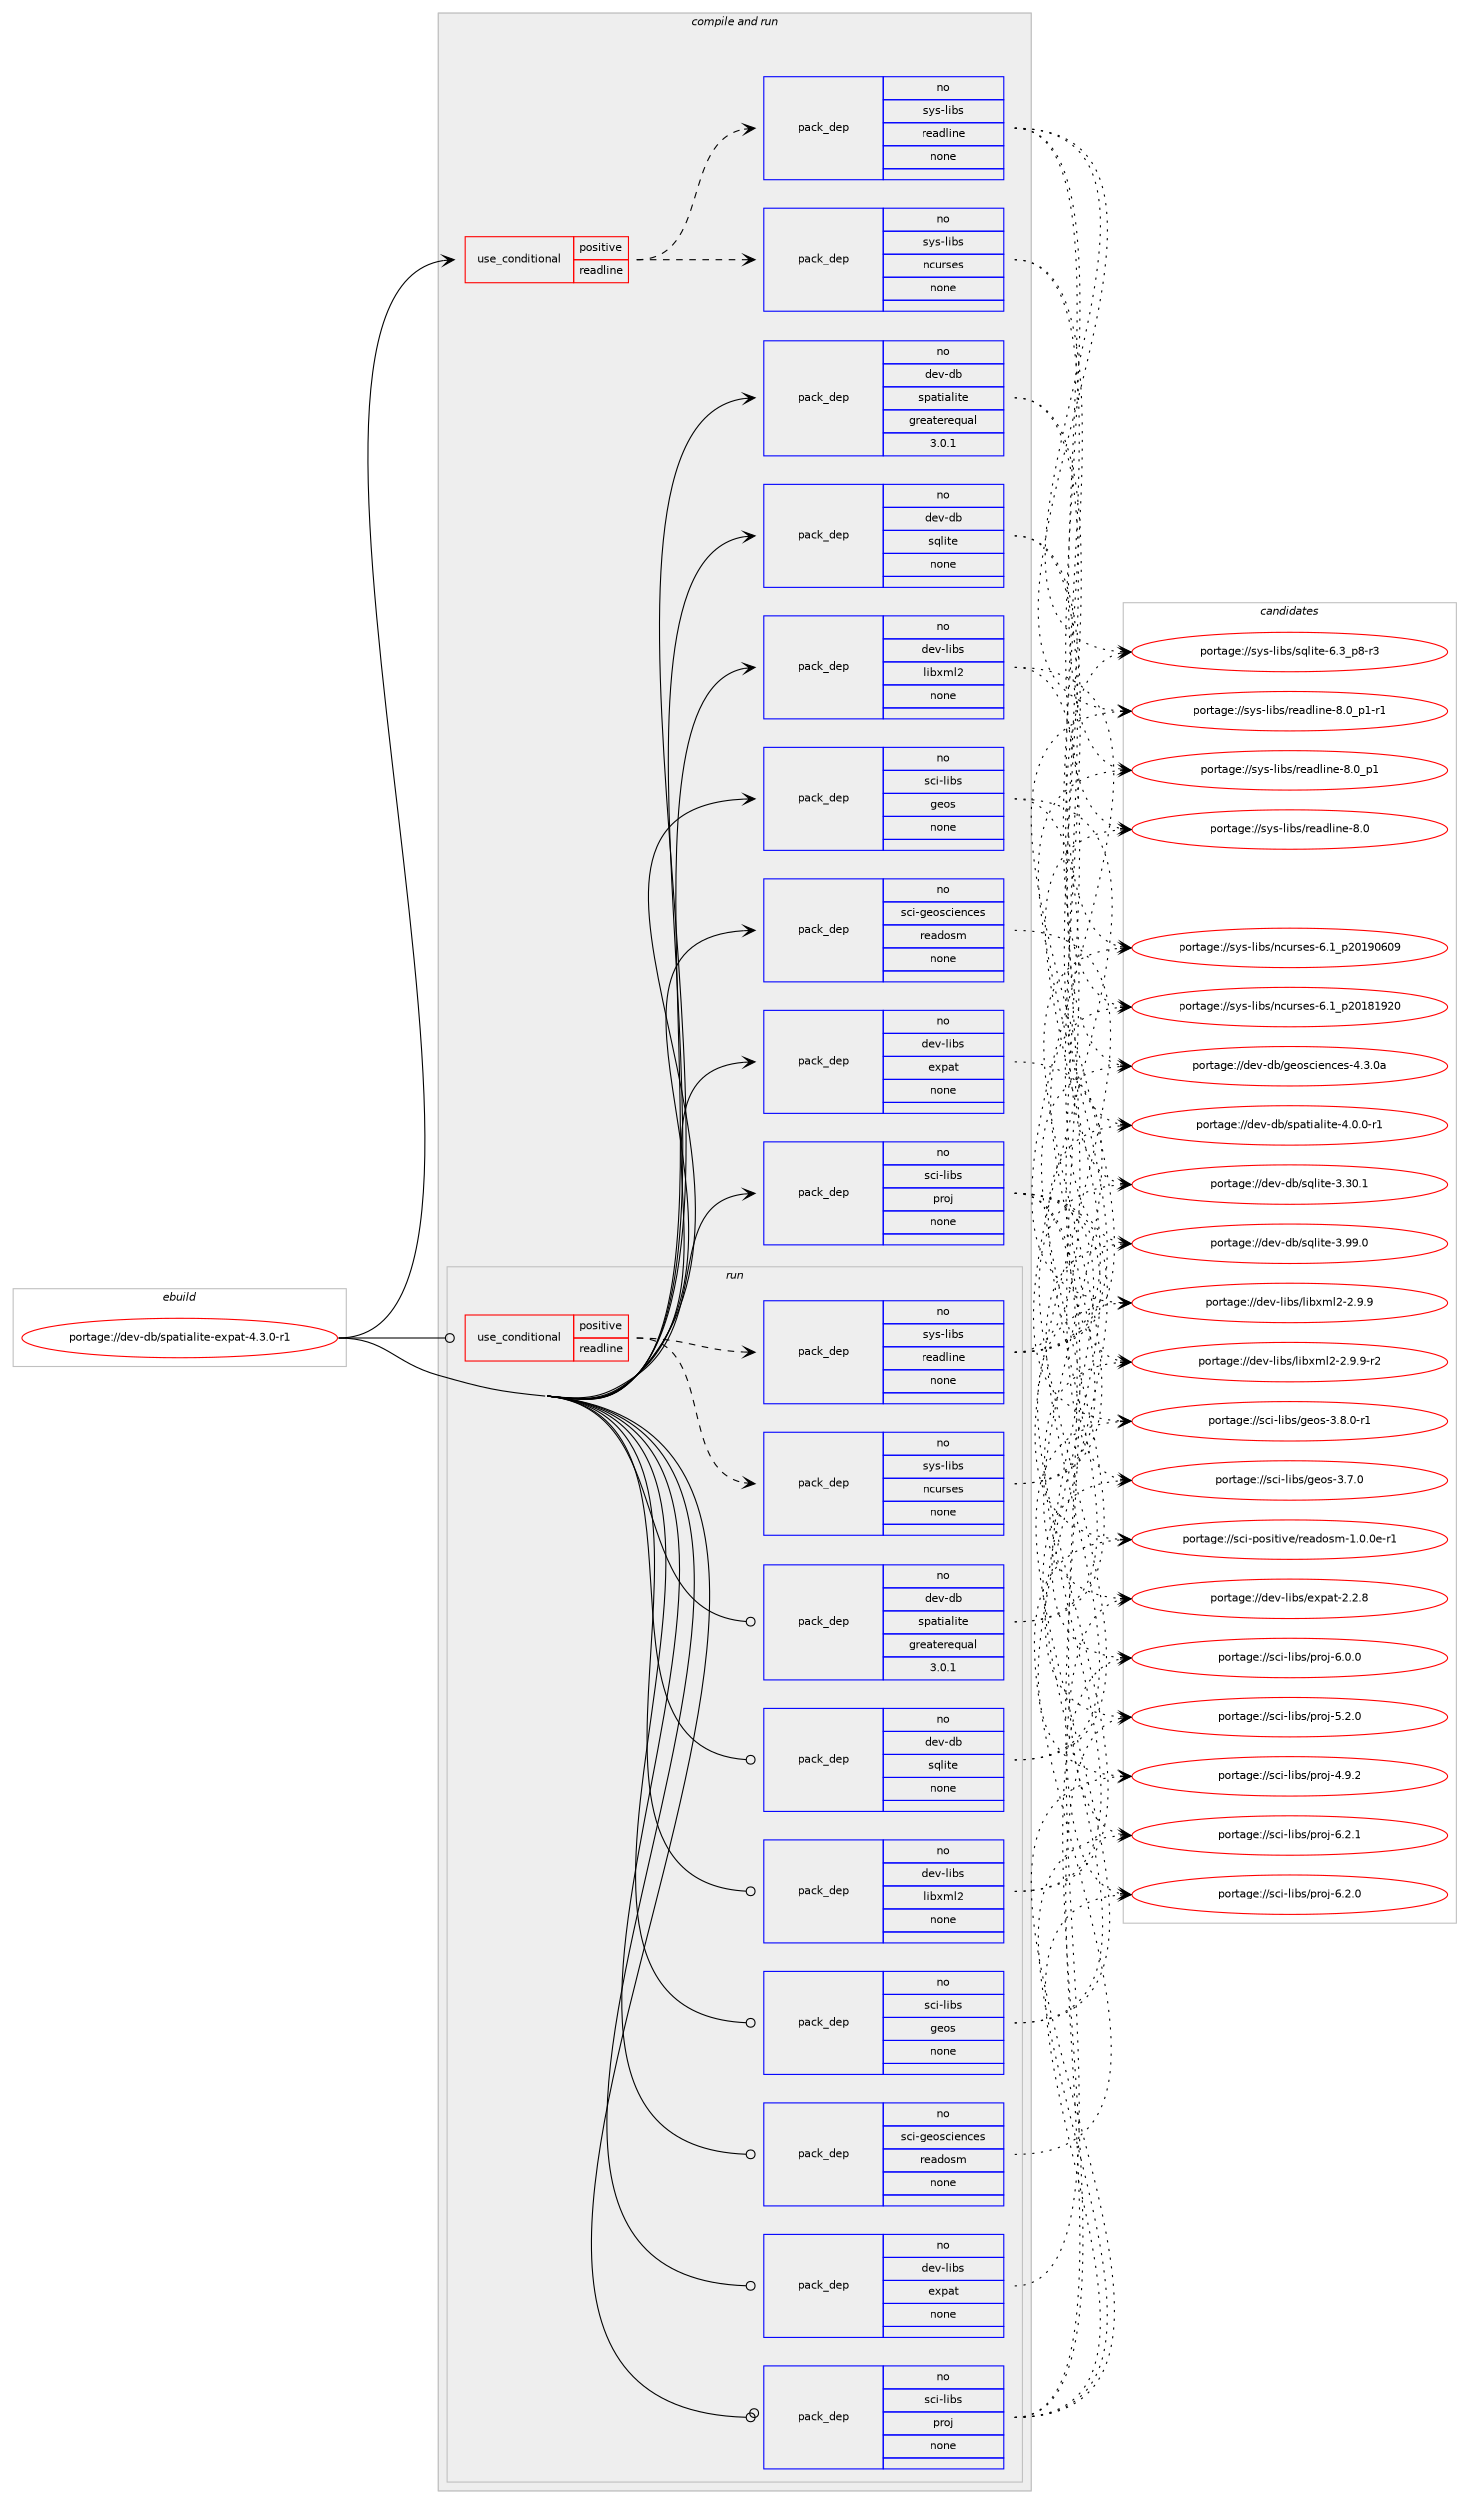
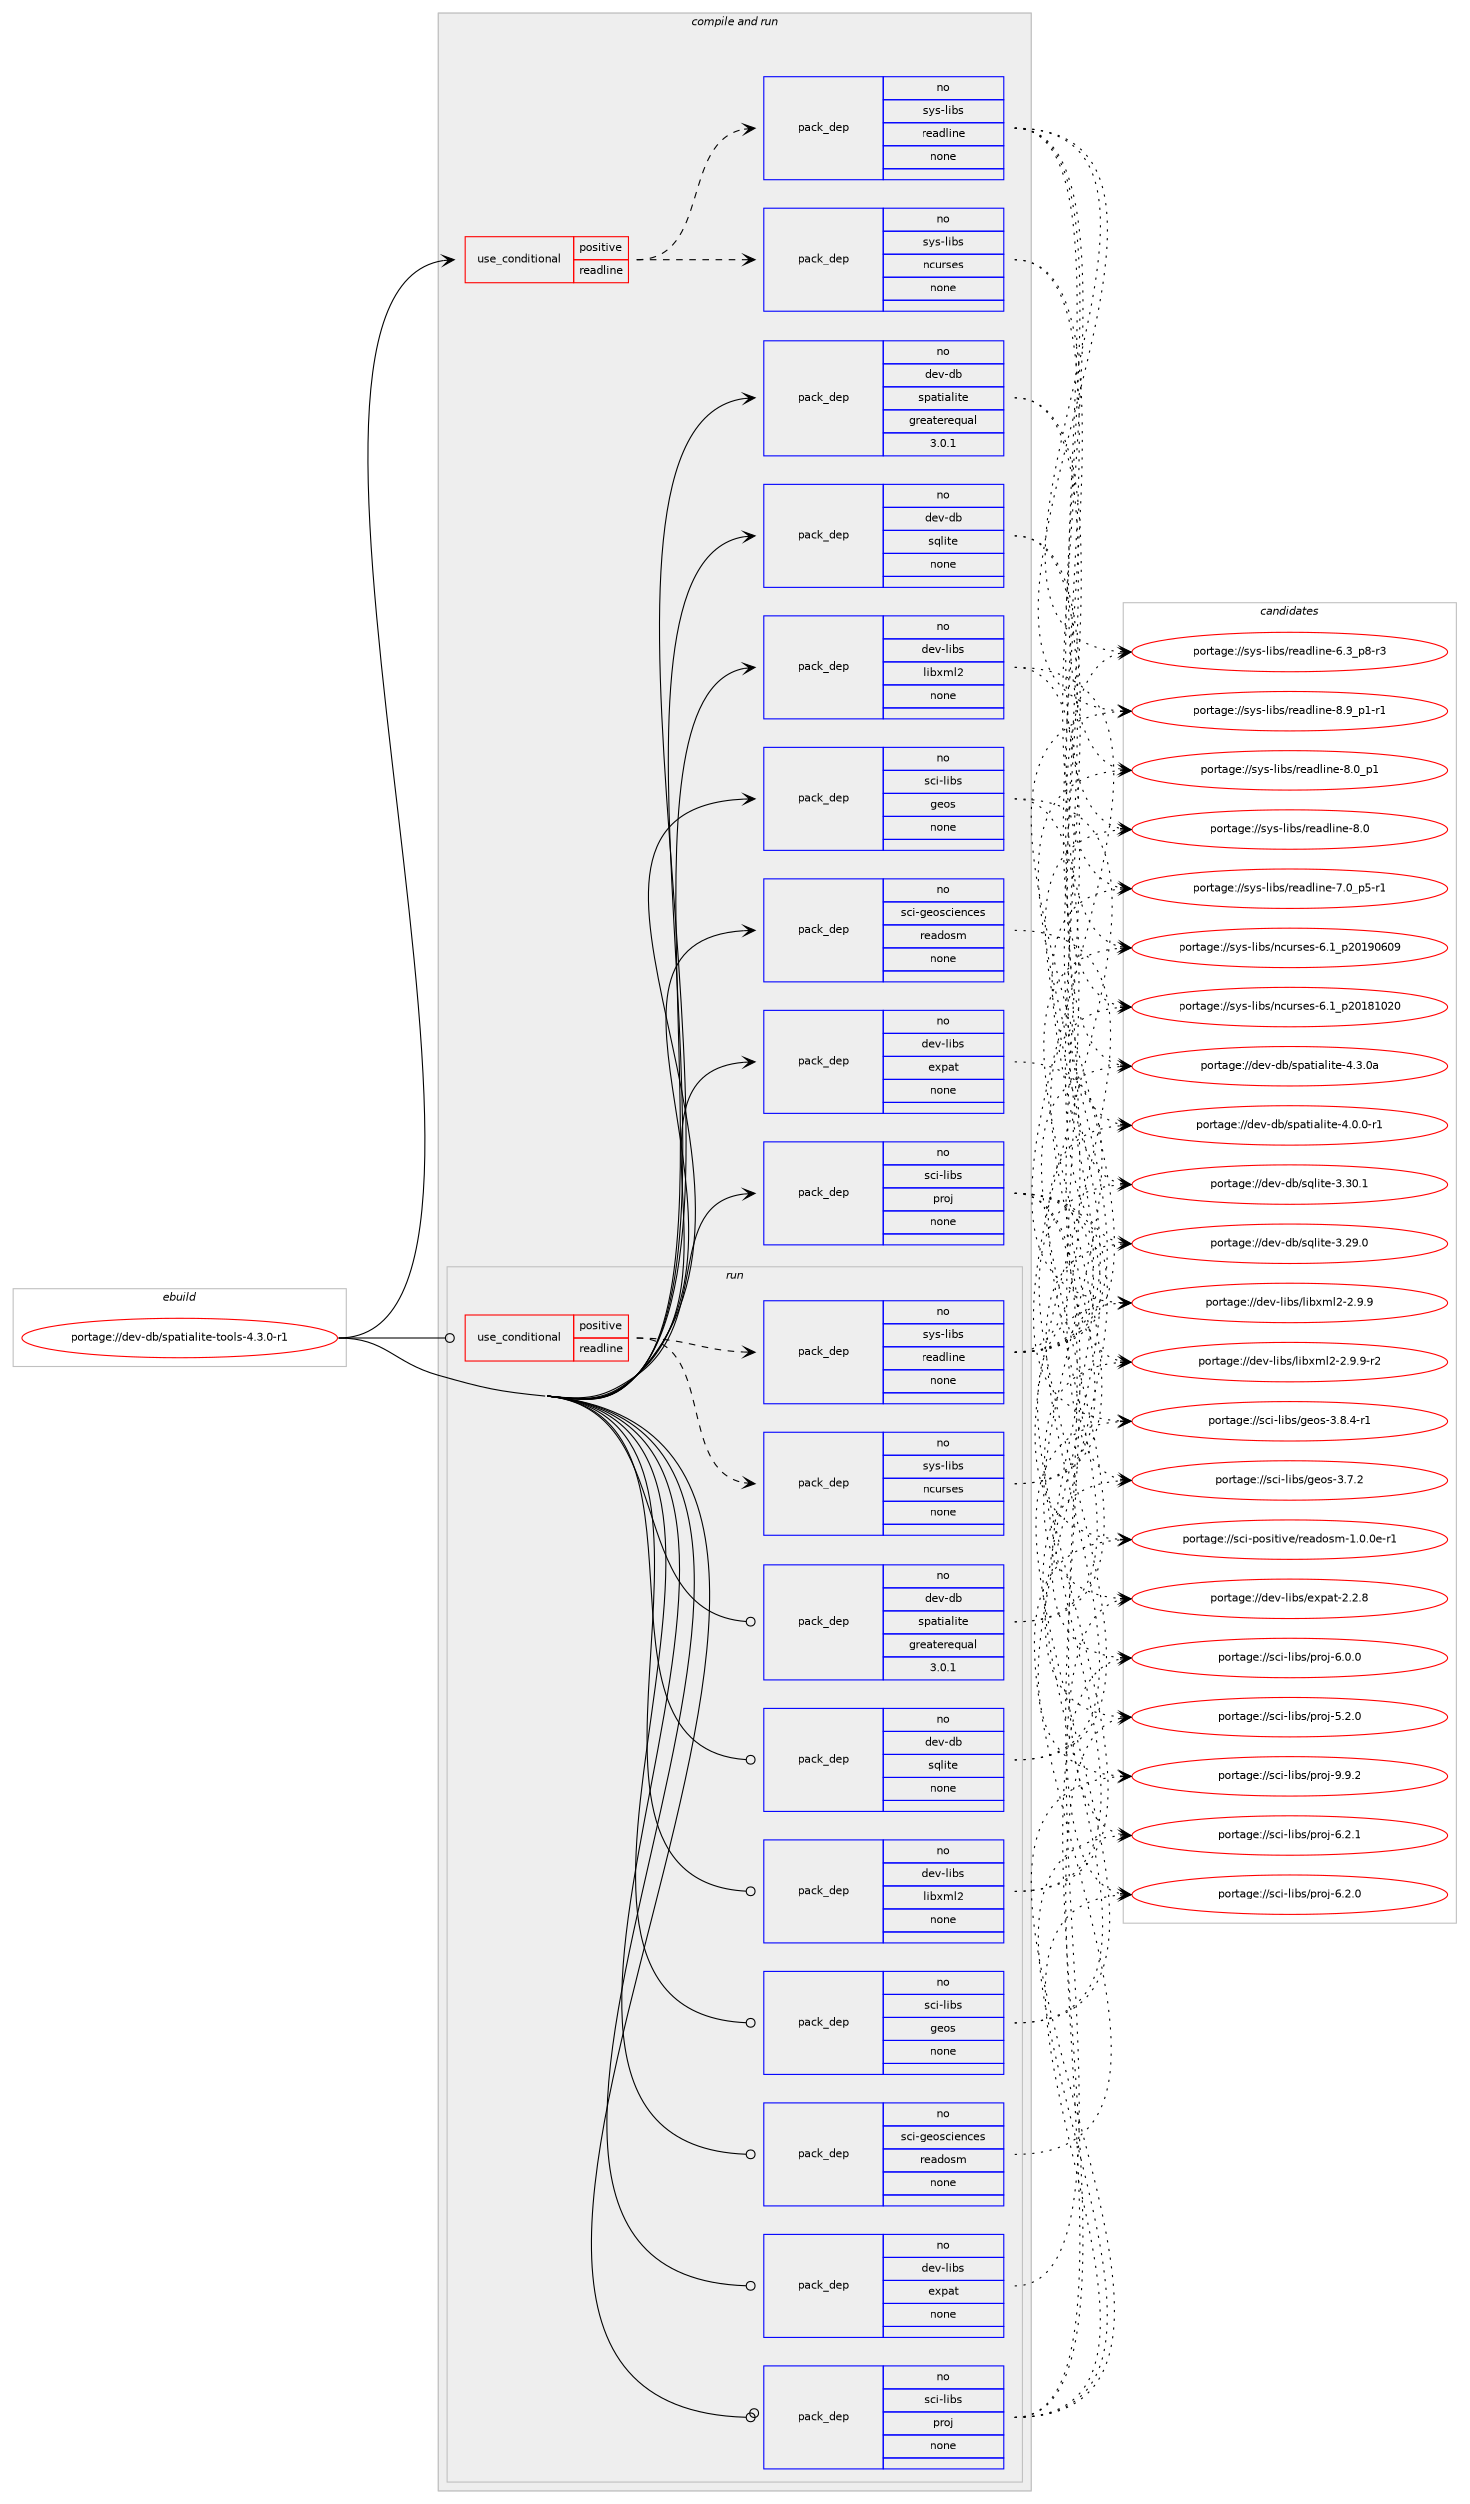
(1290, 652) -> (1290, 652)
(1290, 711) -> (1290, 711)
none -> (1290, 889)
(1290, 1007) -> (1290, 1007)
(1290, 1066) -> (1290, 1066)
(1290, 1244) -> (1290, 1244)
(180, 1338) -> (180, 1338)
(1290, 1421) -> (1290, 1421)
(1290, 1480) -> (1290, 1480)
(1290, 1776) -> (1290, 1776)
